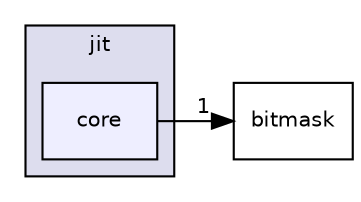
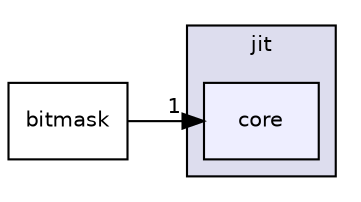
(187, 121) -> (155, 121)
